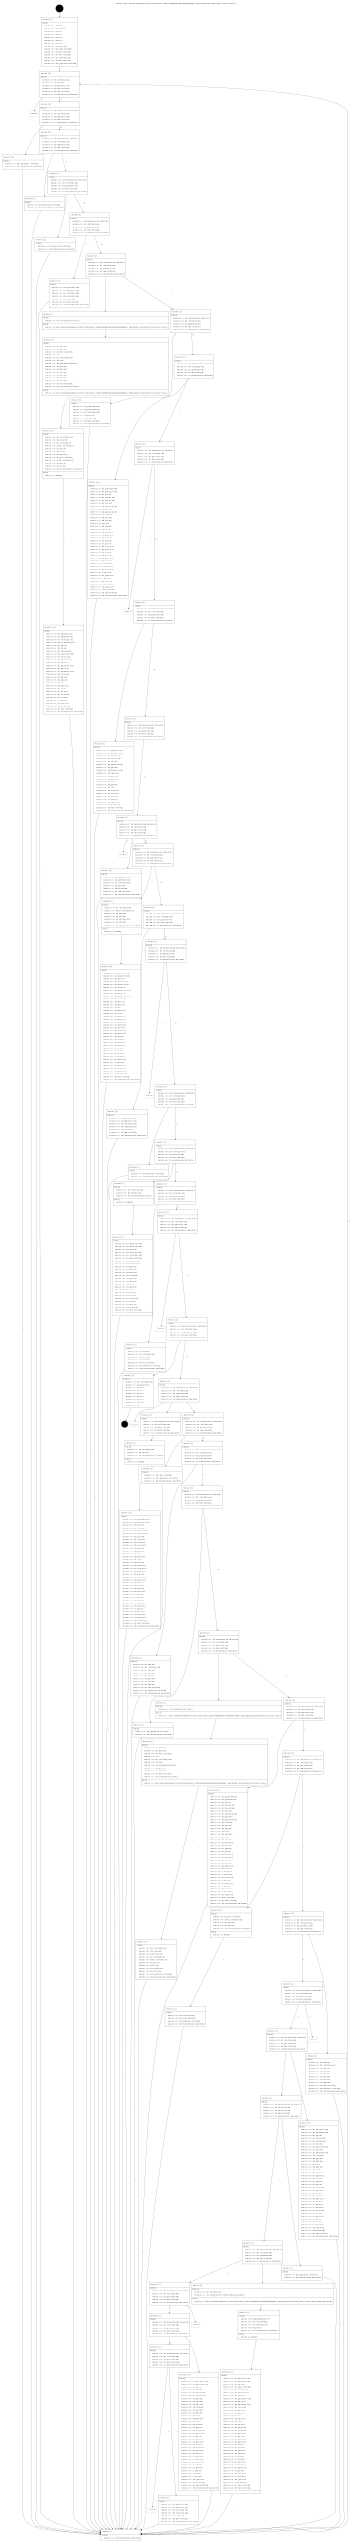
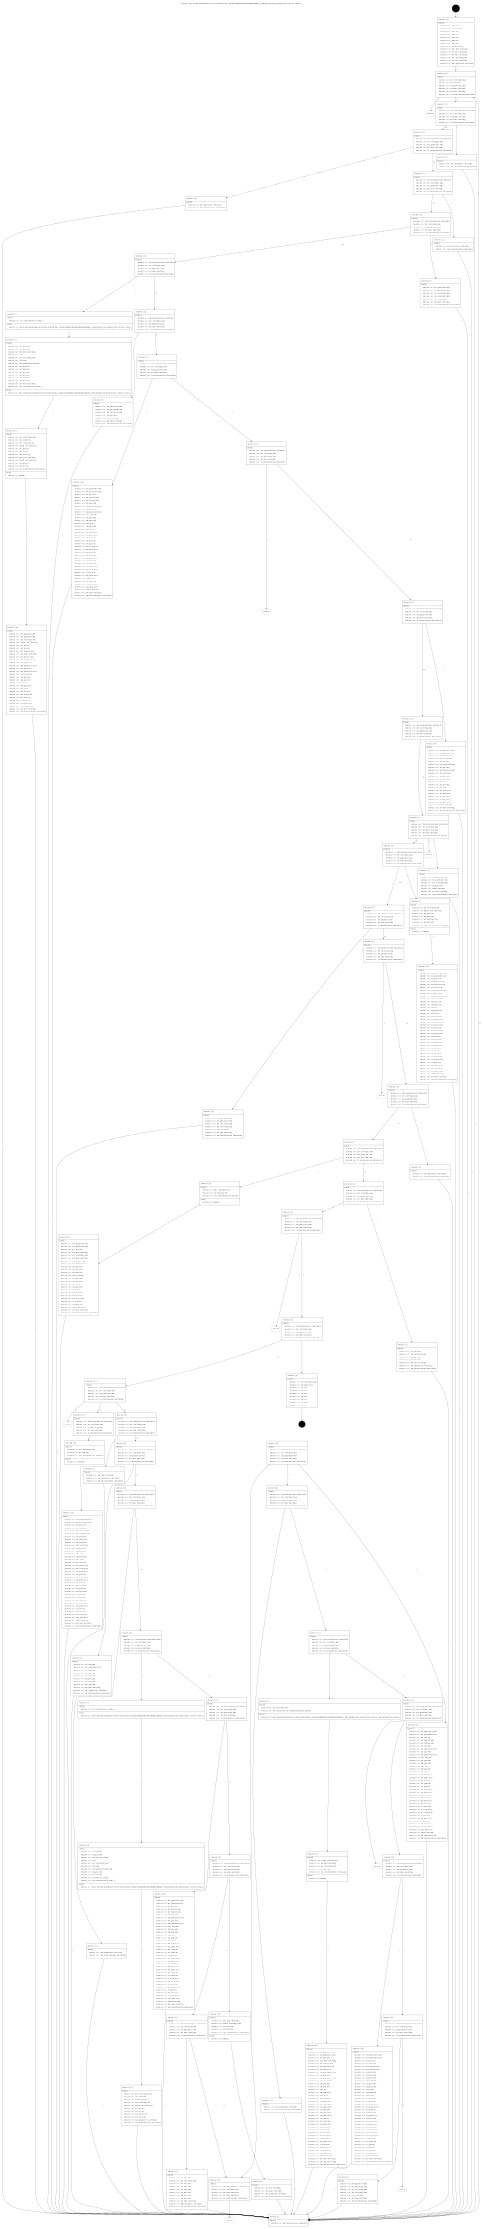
(295, 2016) -> (251, 1820)
